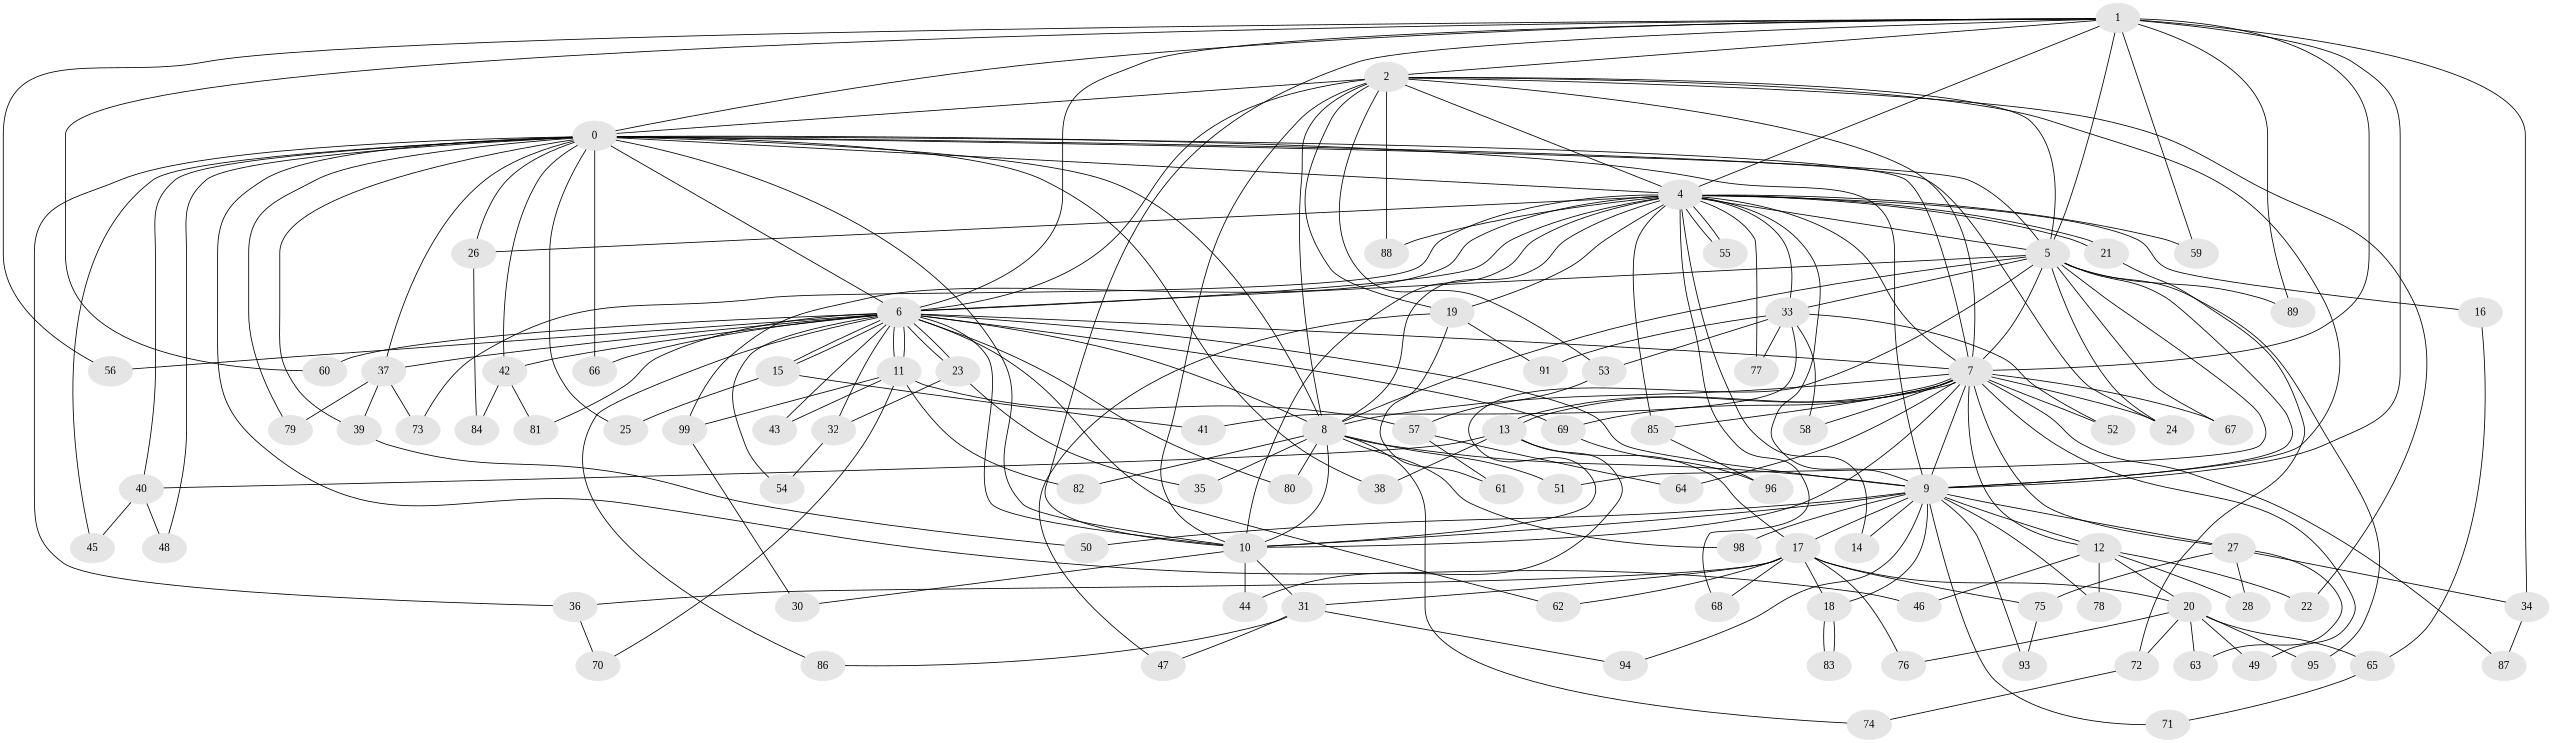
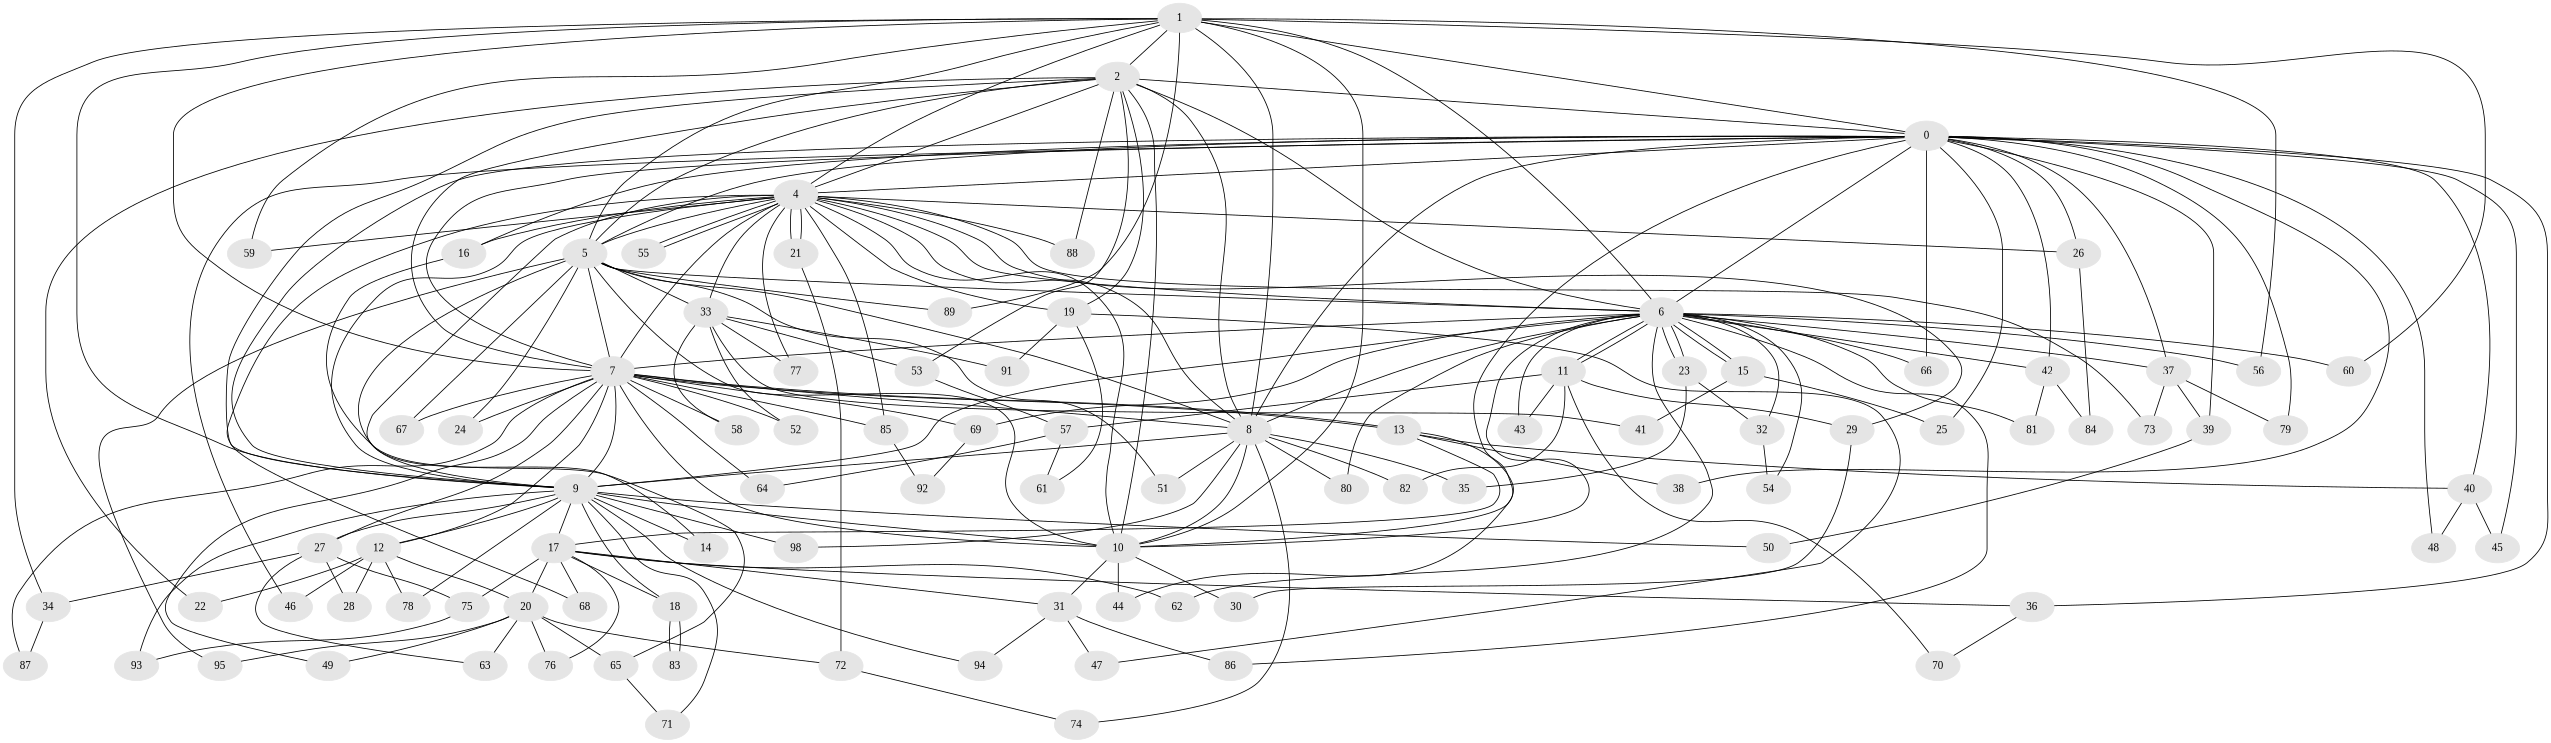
(1442, 151) -> (1187, 145)
none -> (1273, 208)
(685, 430) -> (1852, 430)
(1771, 489) -> (923, 489)
